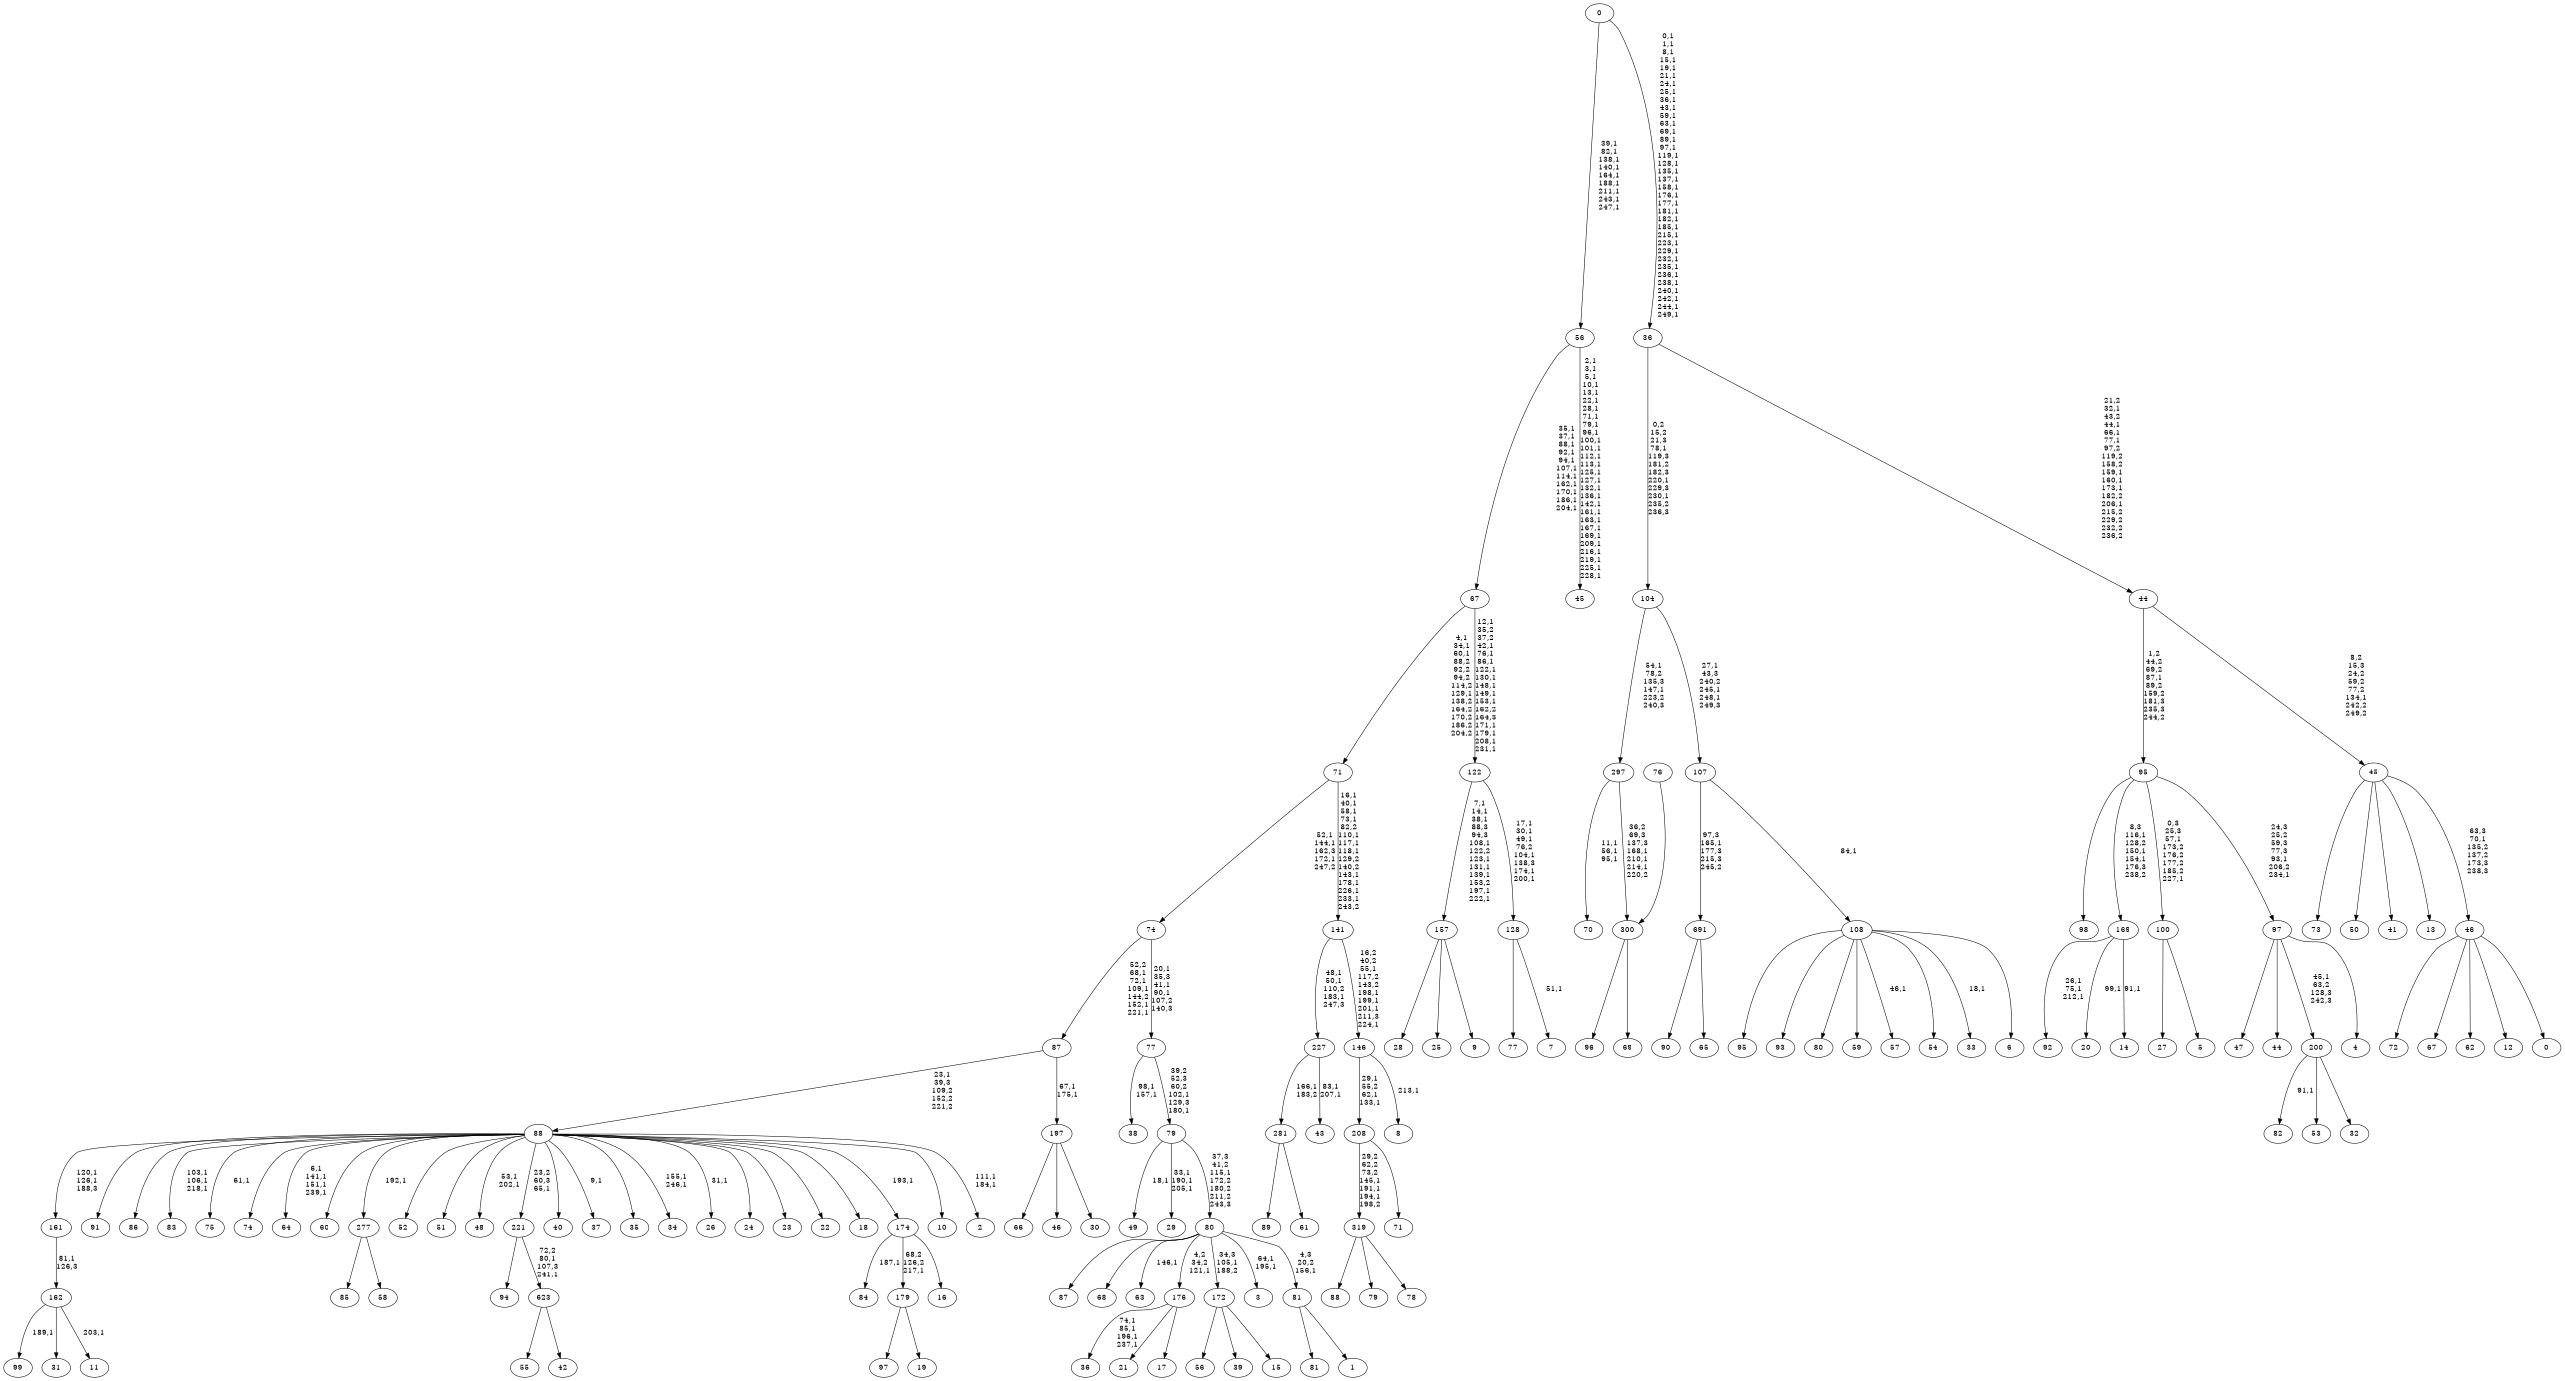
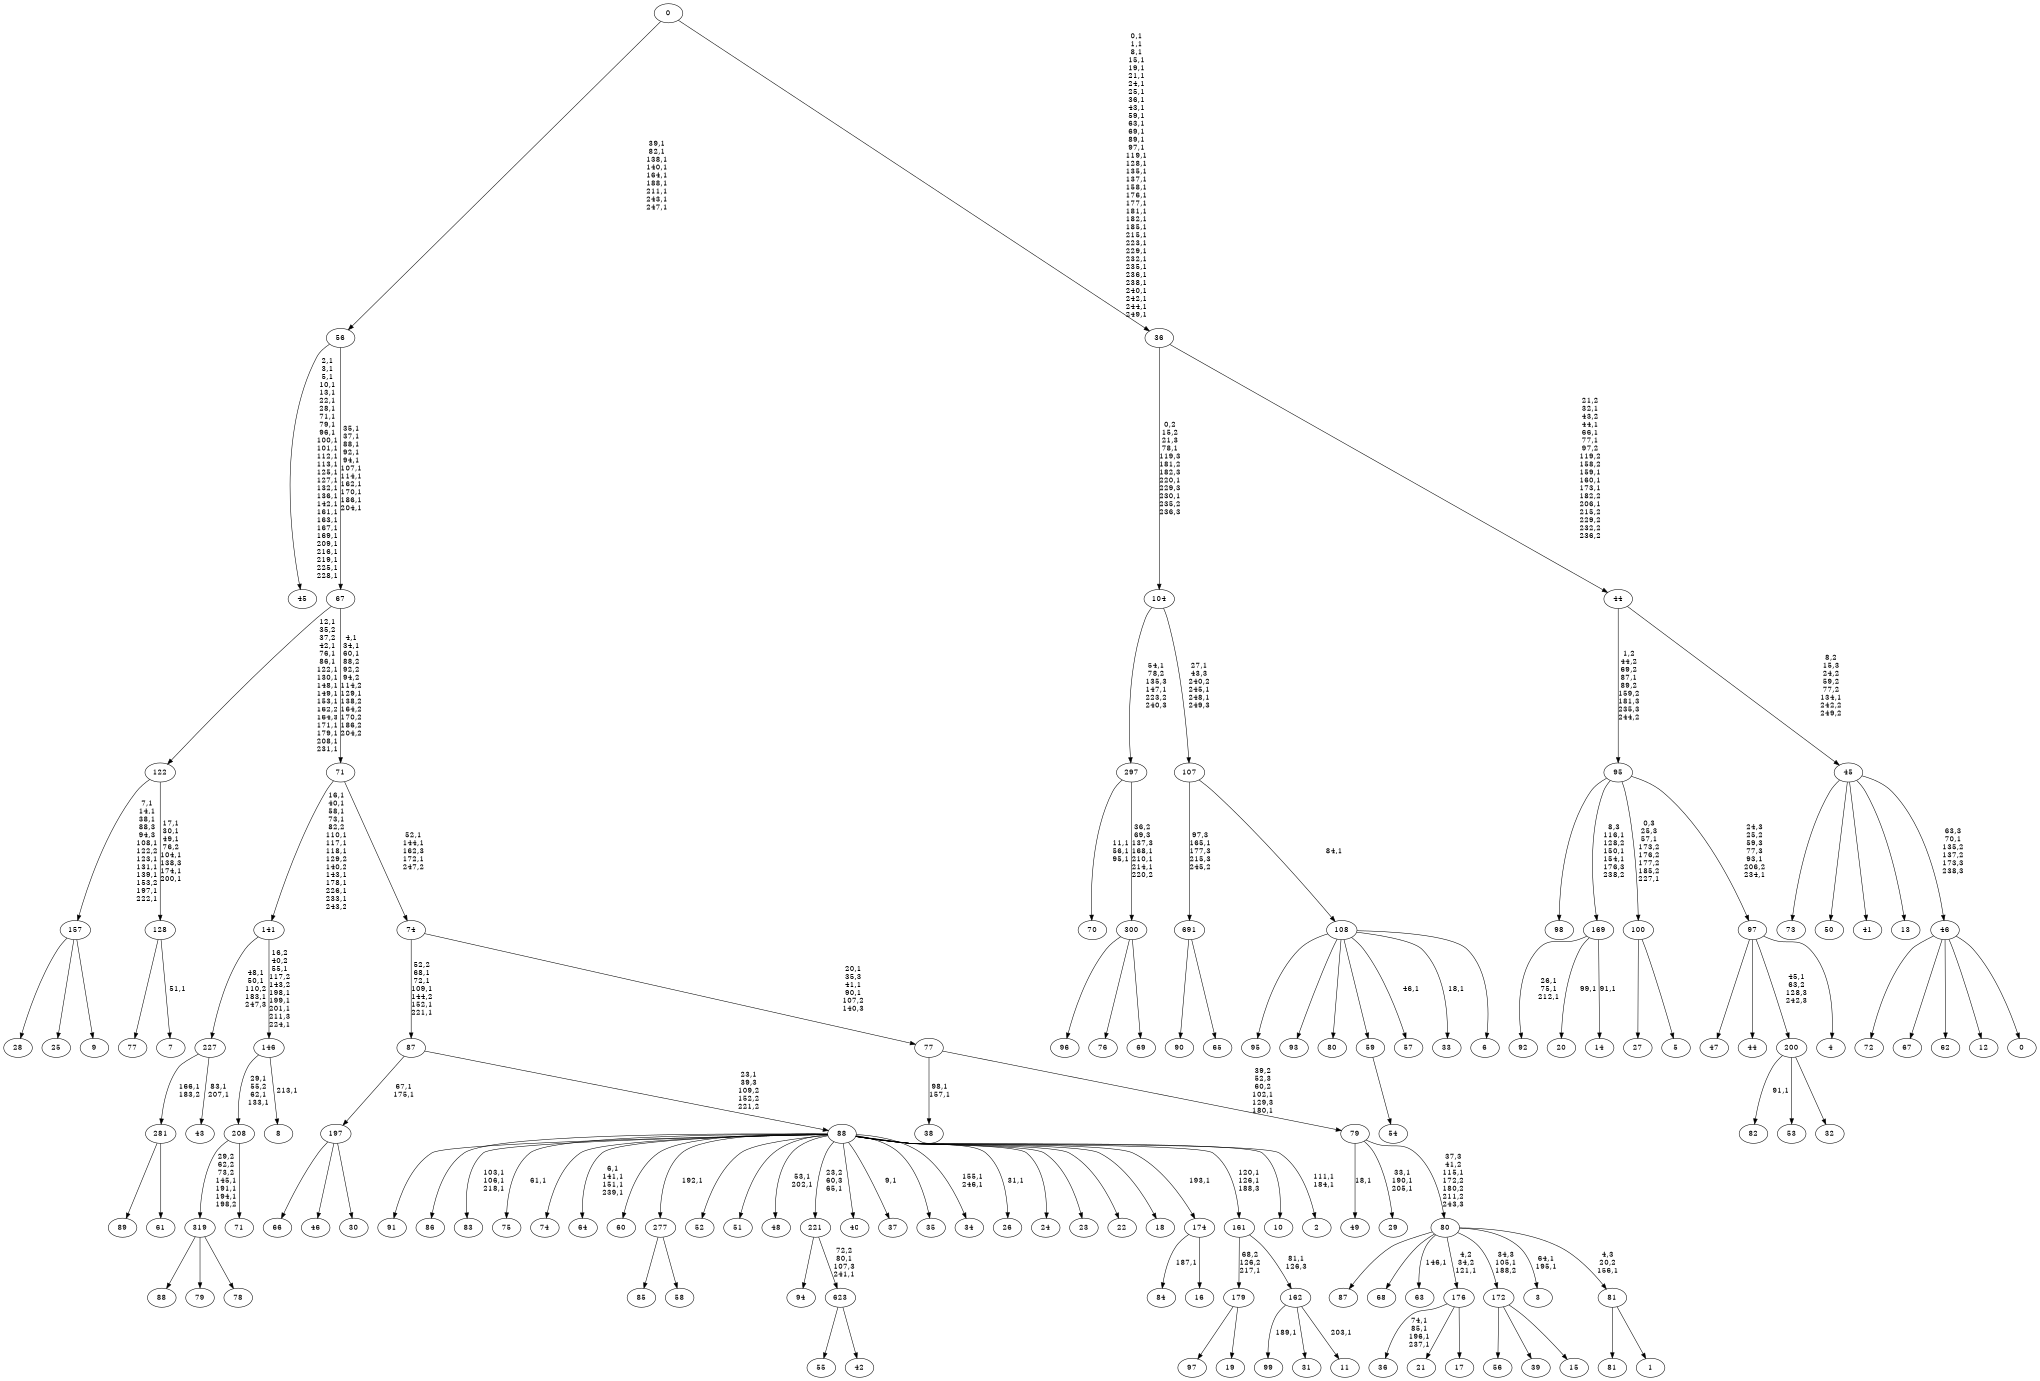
(1665, 853) -> (1118, 986)
(1922, 969) -> (1381, 1088)
(903, 1260) -> (1239, 1260)
